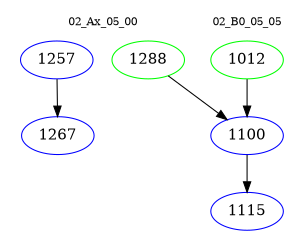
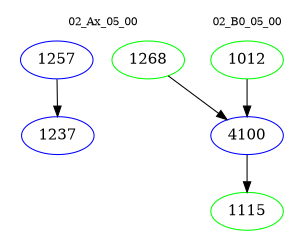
(247, 23) -> (247, 23)
(148, 60) -> (148, 60)
(58, 136) -> (58, 136)
(247, 136) -> (247, 136)
(247, 211) -> (247, 211)
